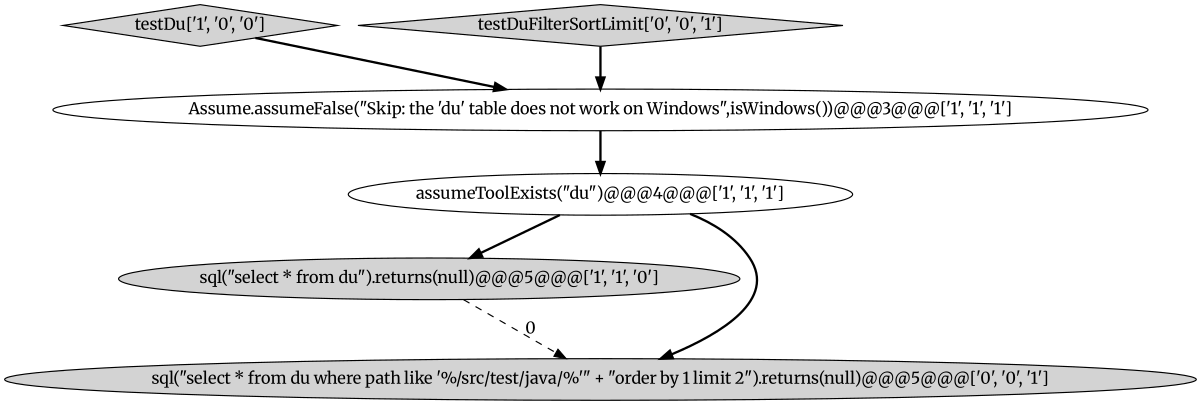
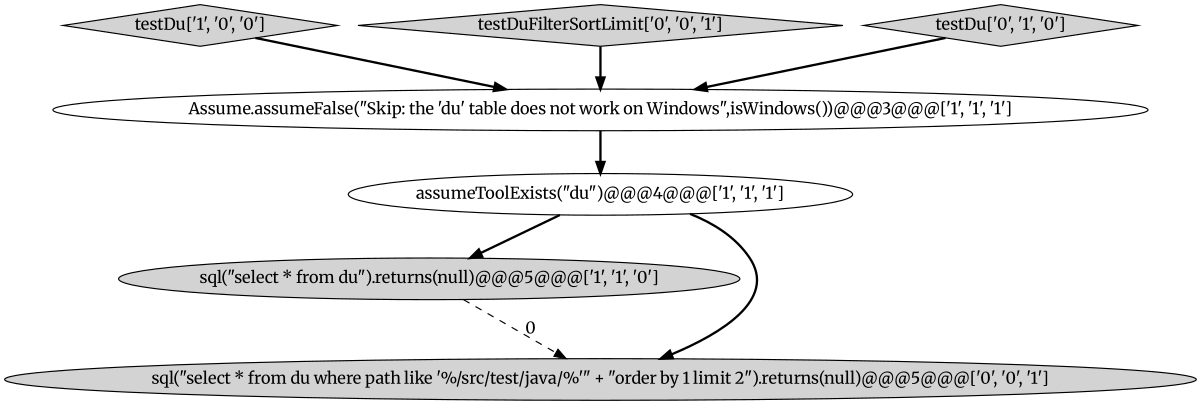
none -> (1001, 25)
